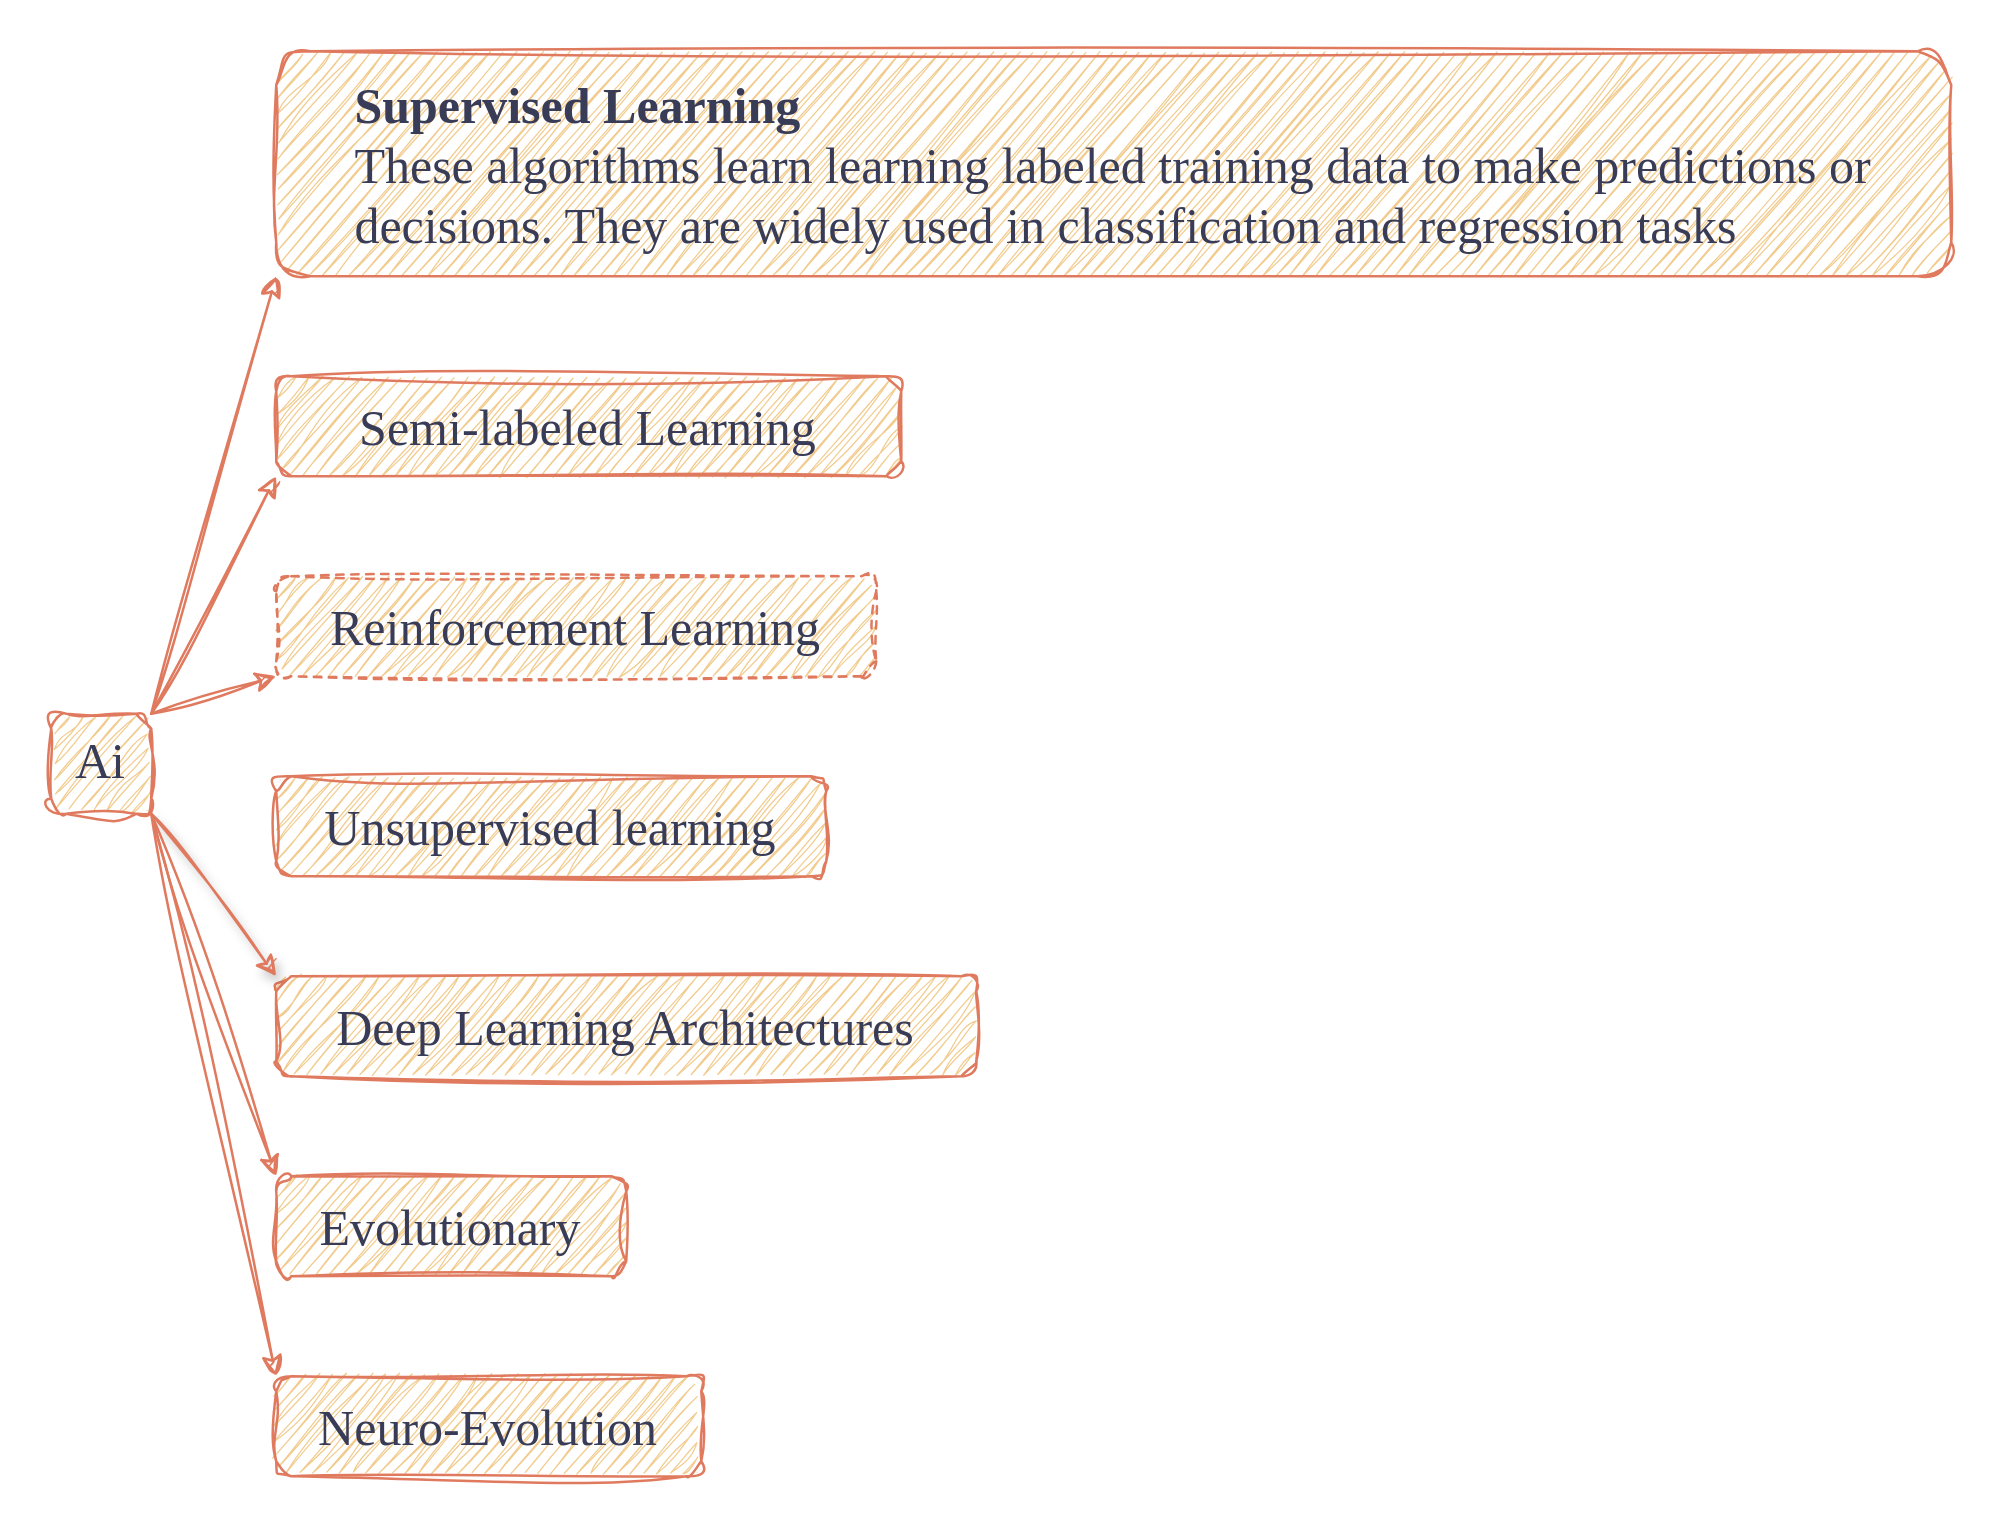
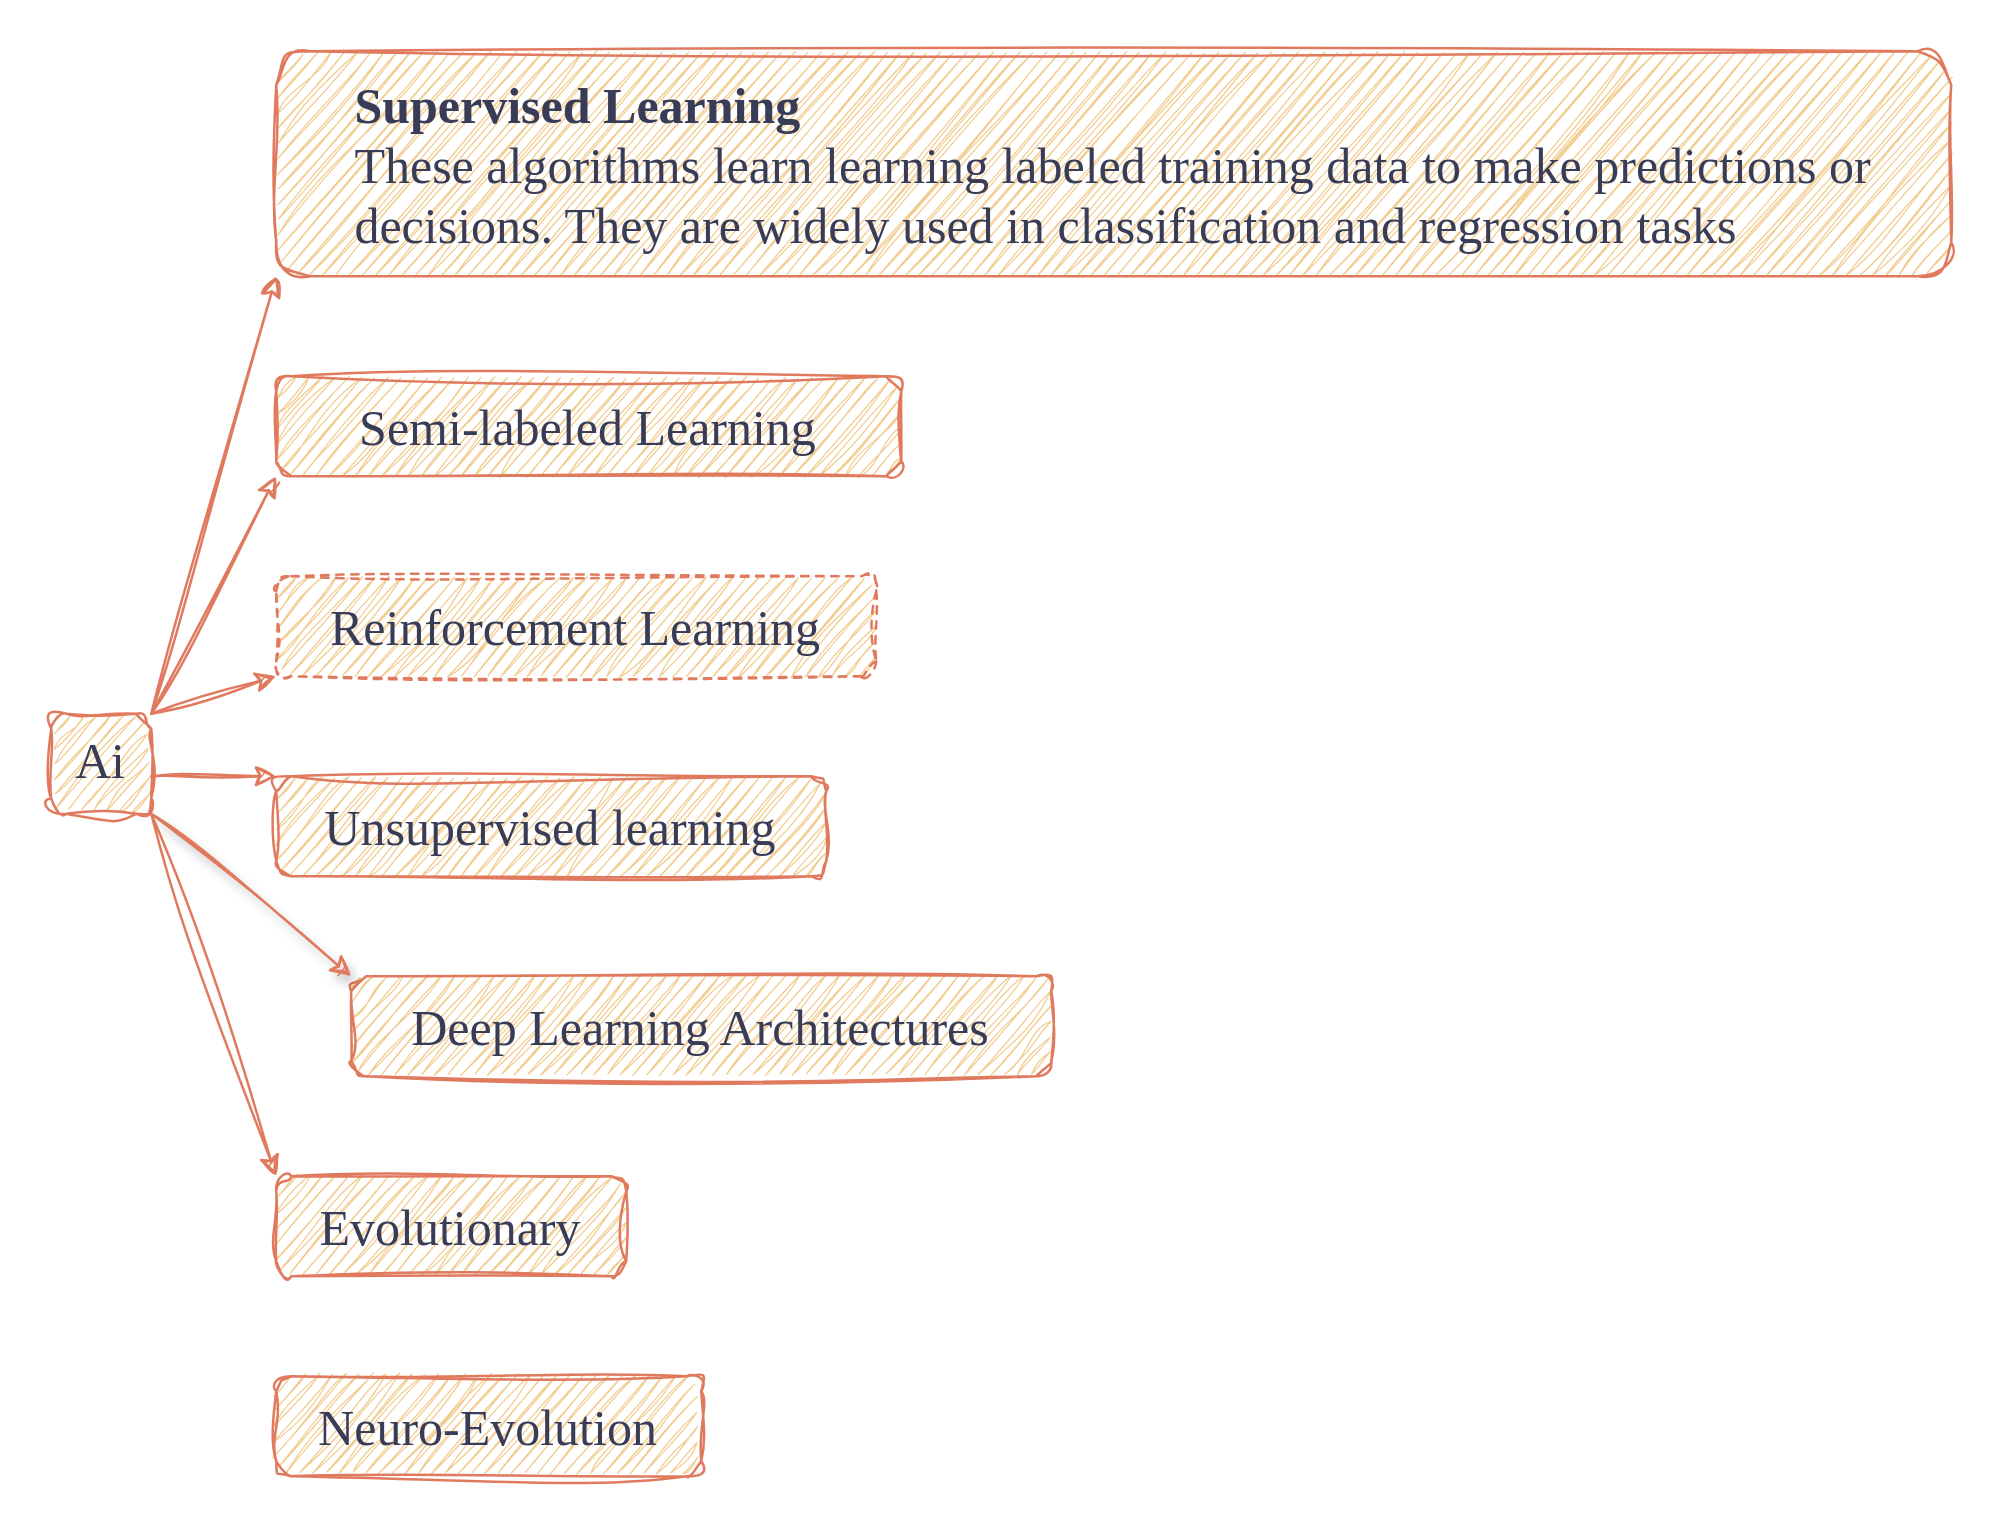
none -> (205, 776)
(626, 1026) -> (701, 1026)
(239, 1206) -> none
